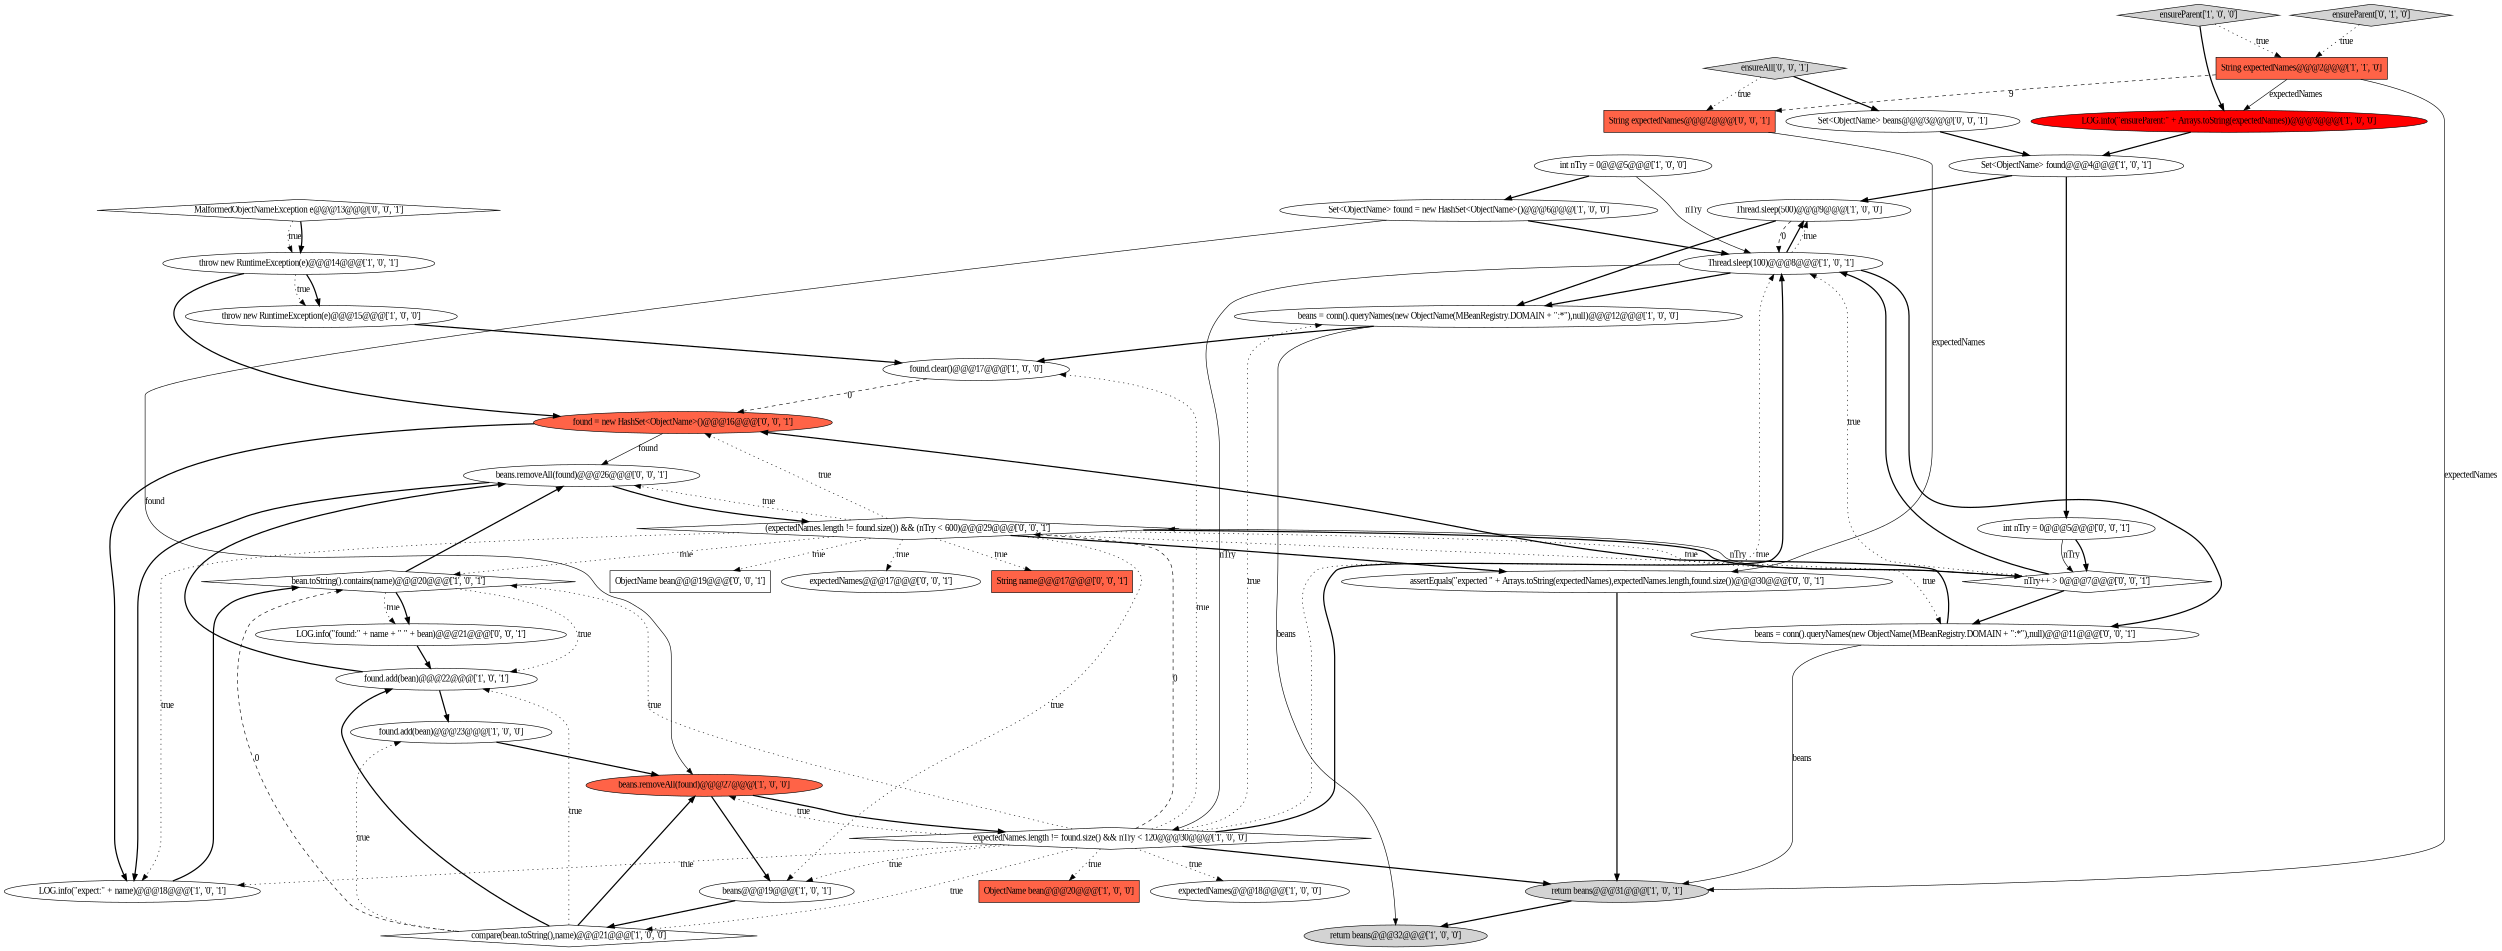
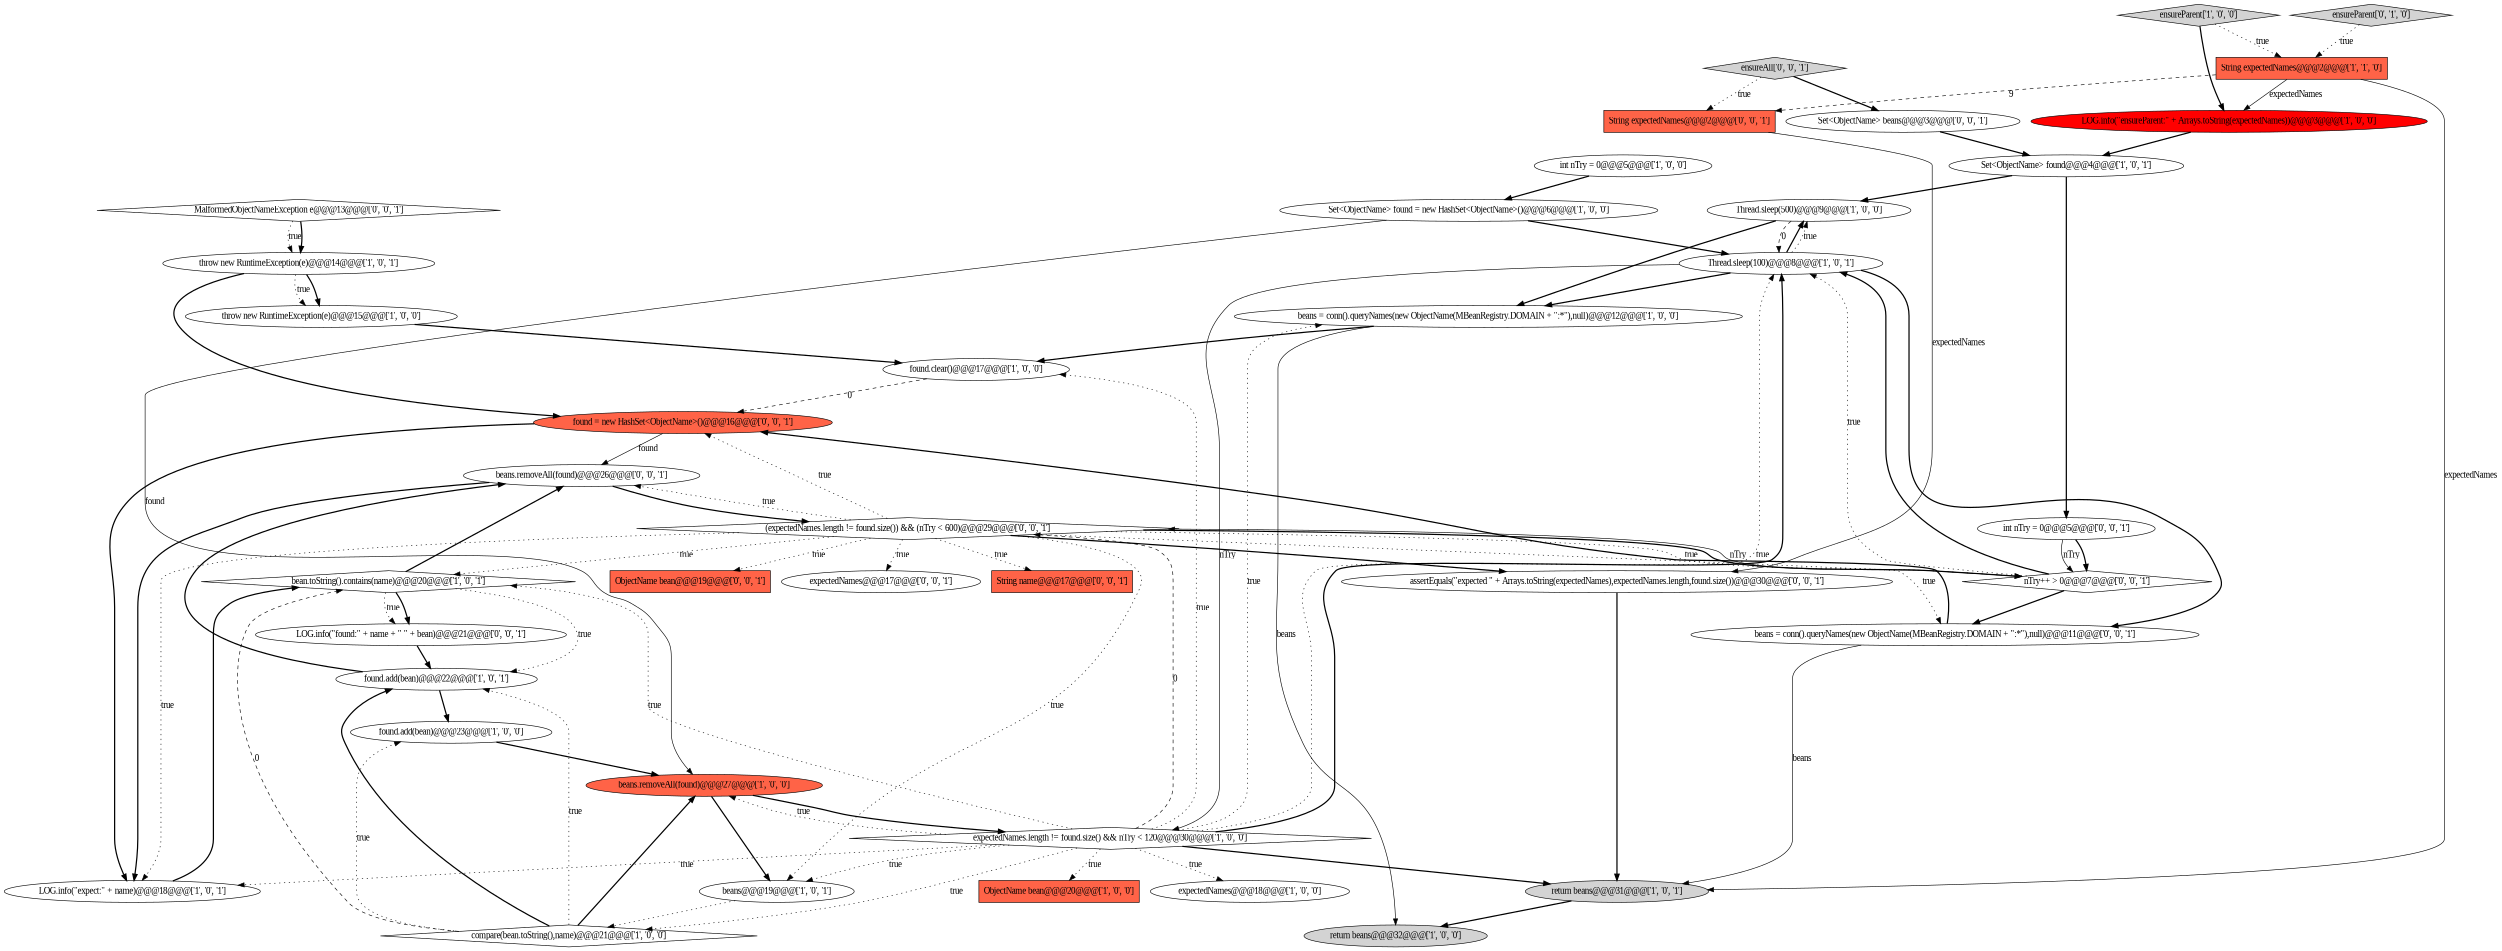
(1685, 221) -> none
(690, 582) -> (690, 582)
(675, 913) -> (675, 913)
